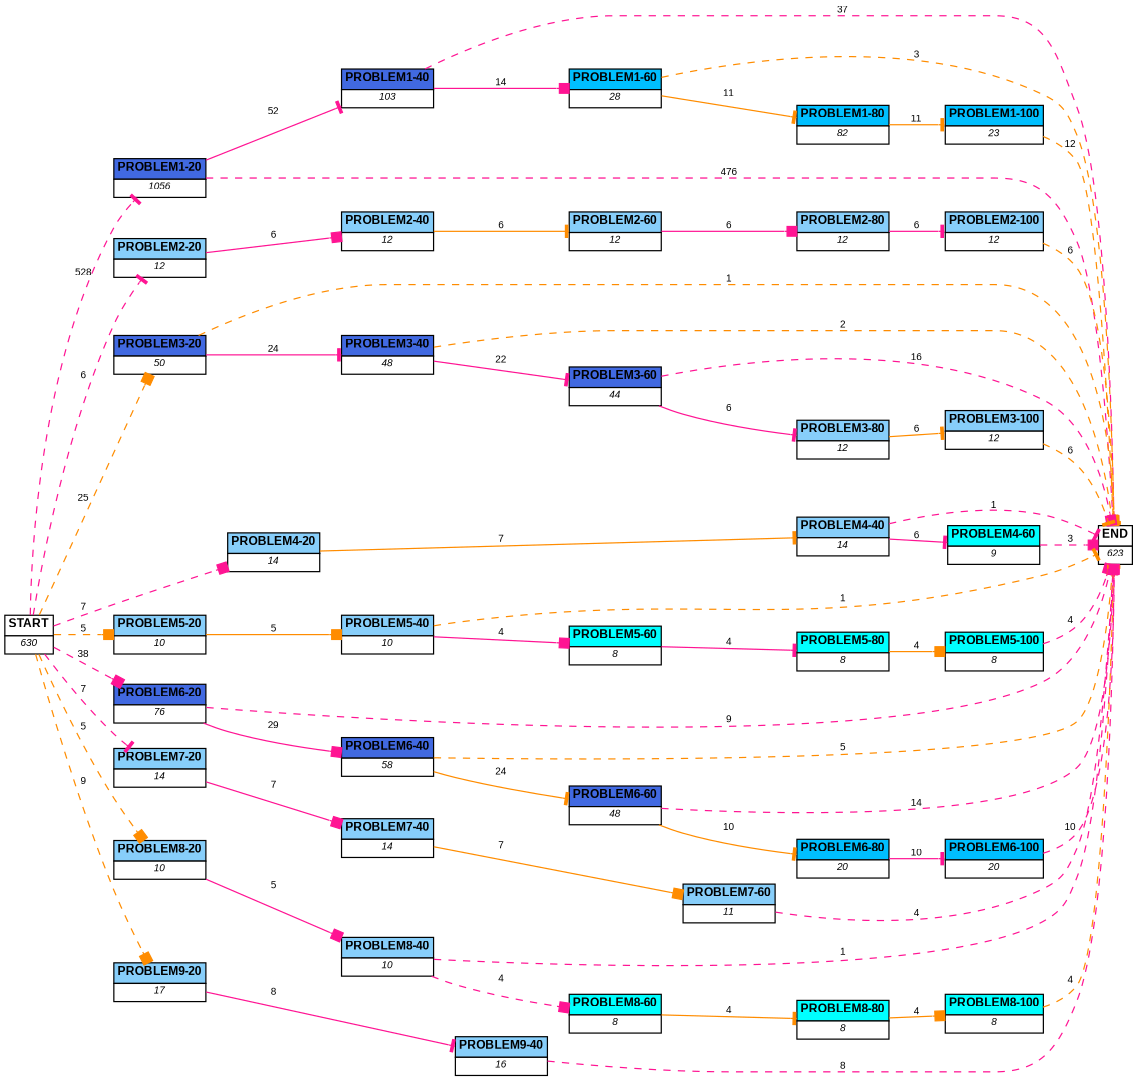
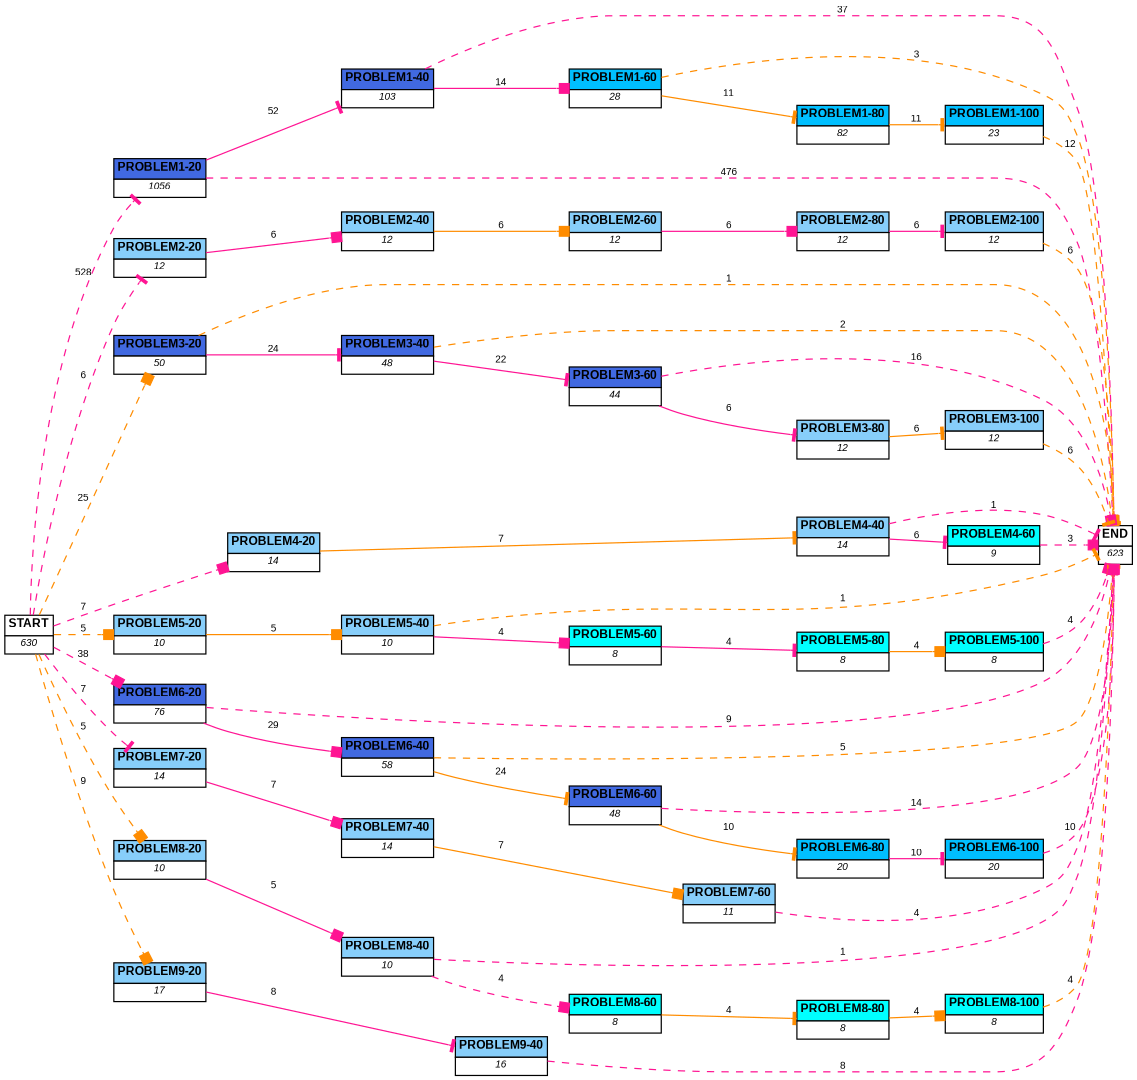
(498, 231) -> (495, 231)
